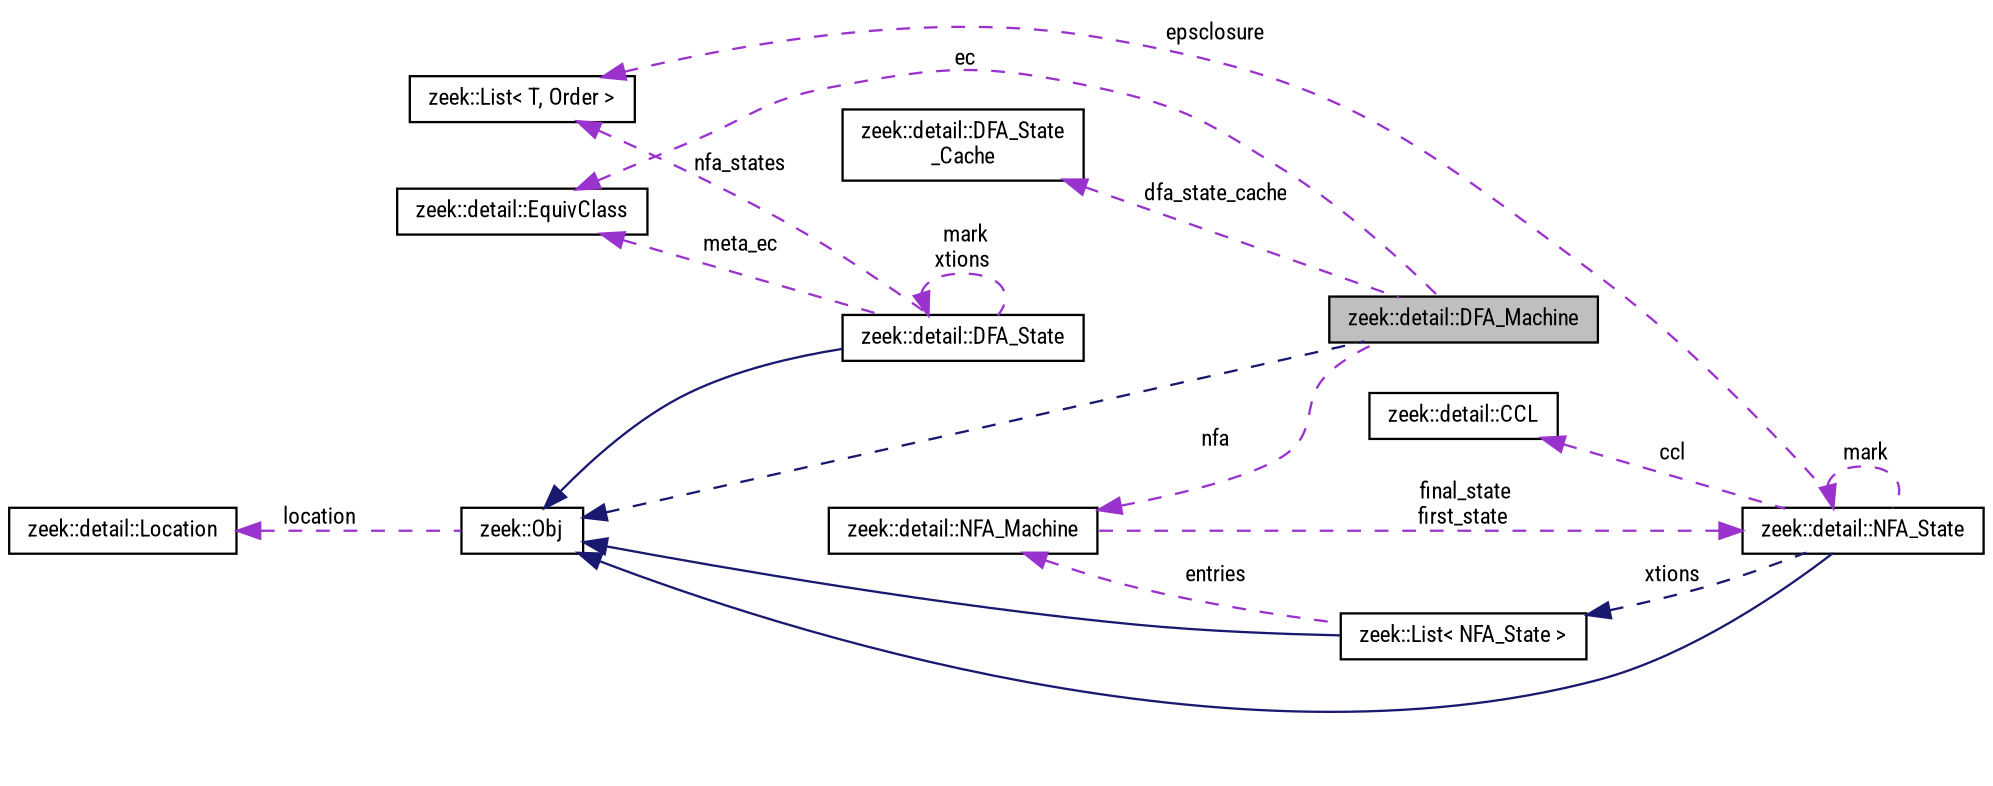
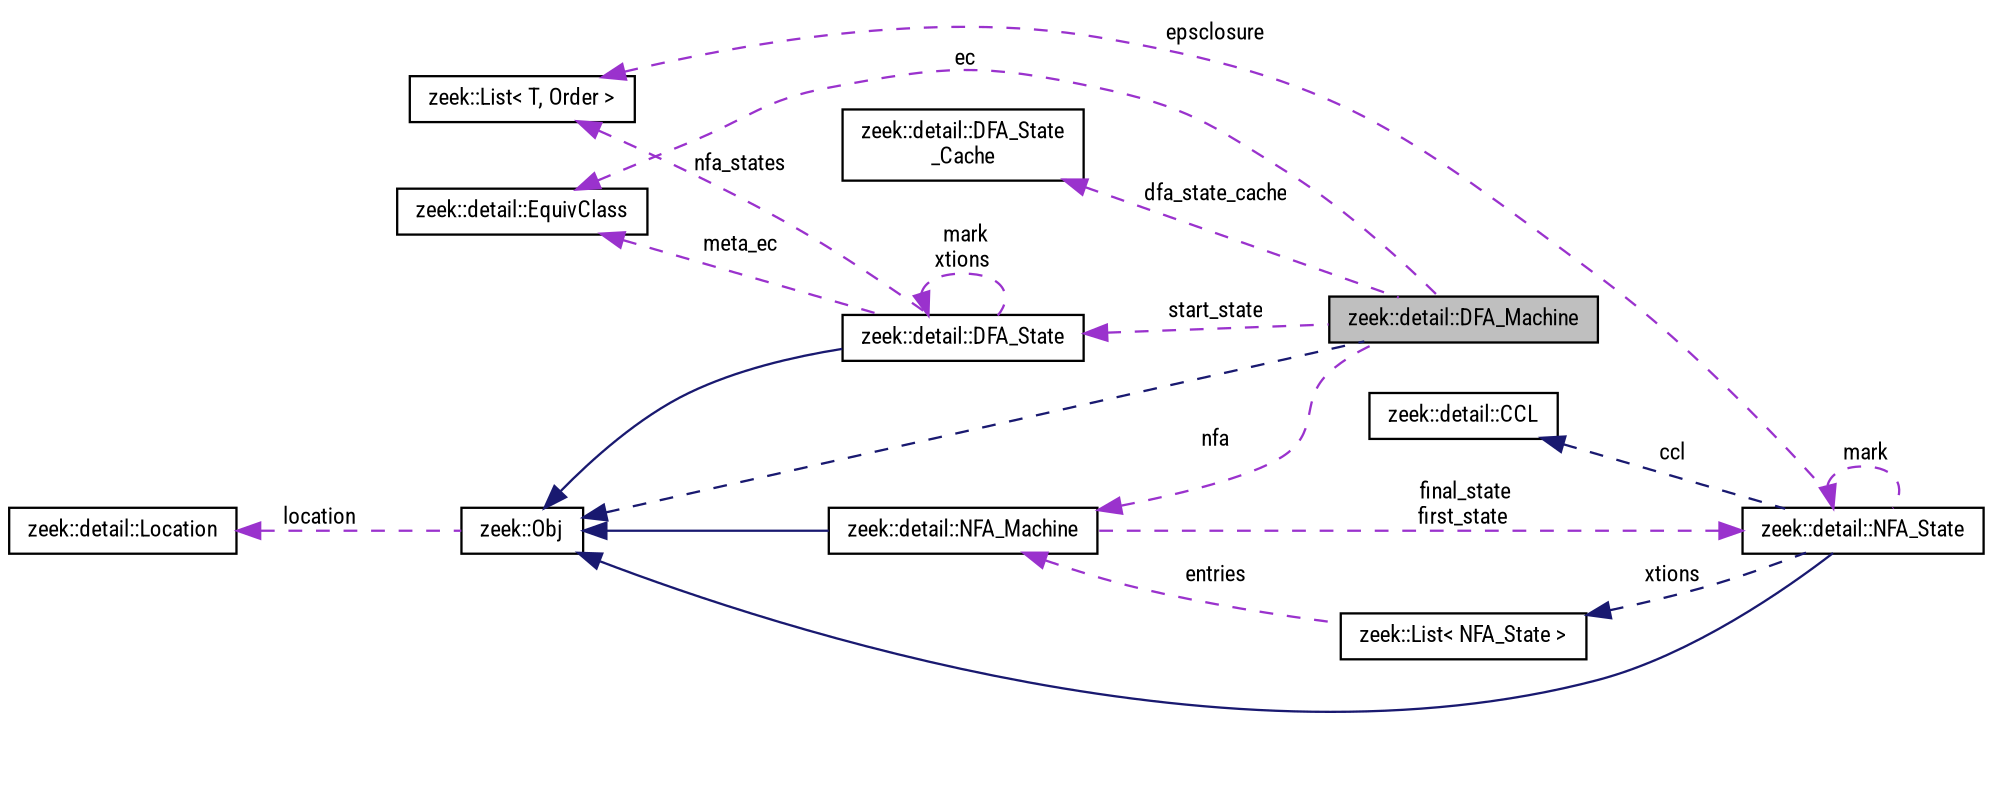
none -> (1218, 329)
(1674, 477) -> (1674, 477)
(972, 605) -> (718, 531)
